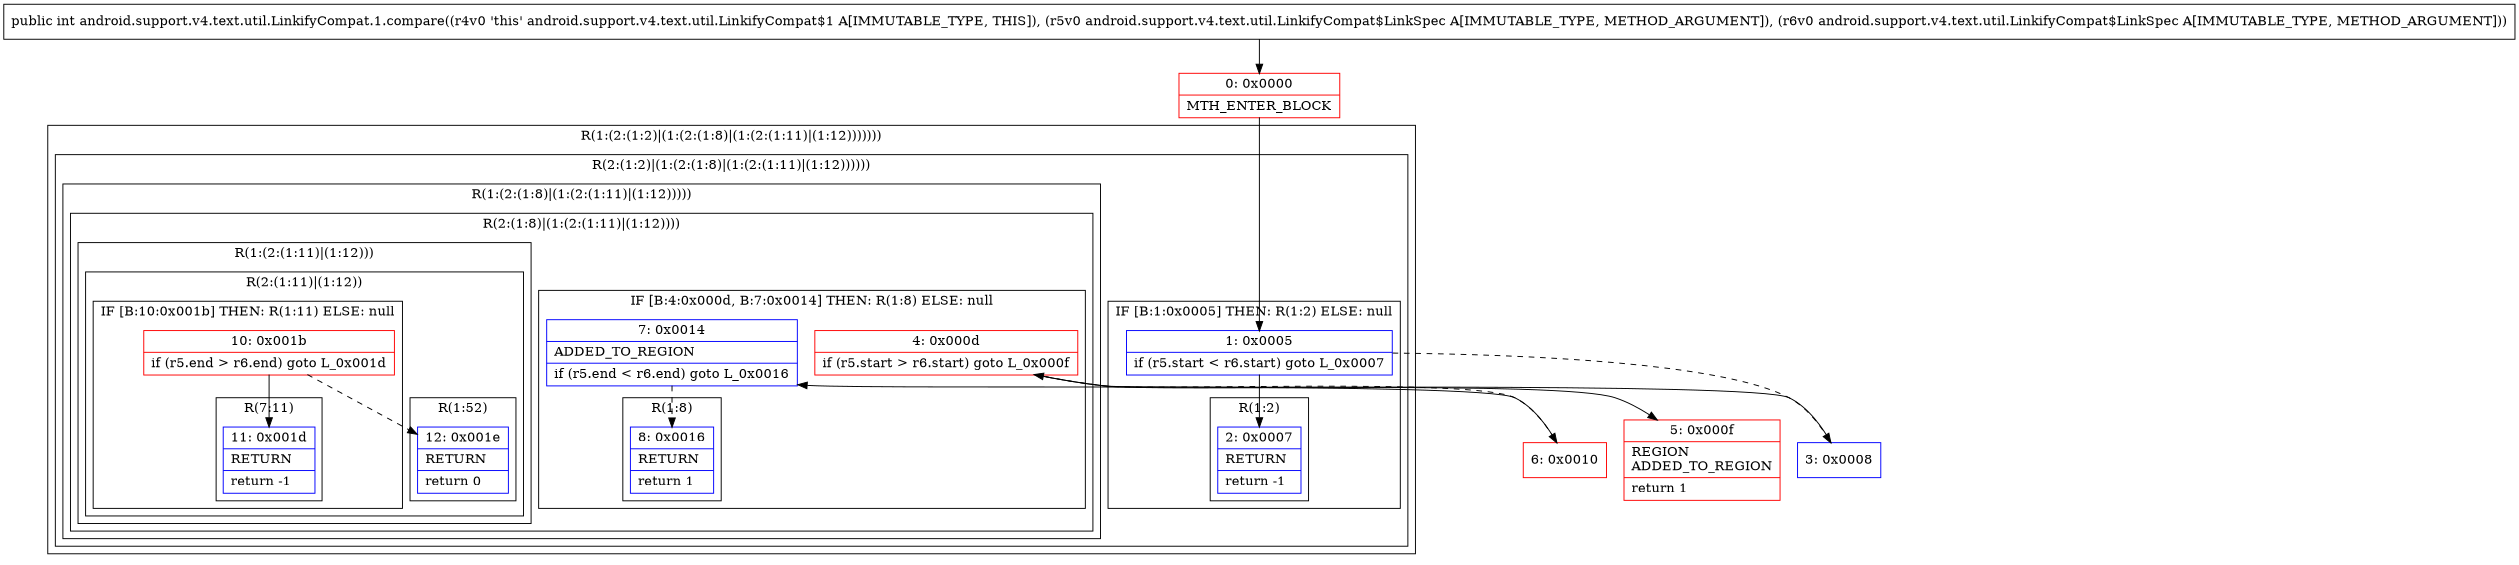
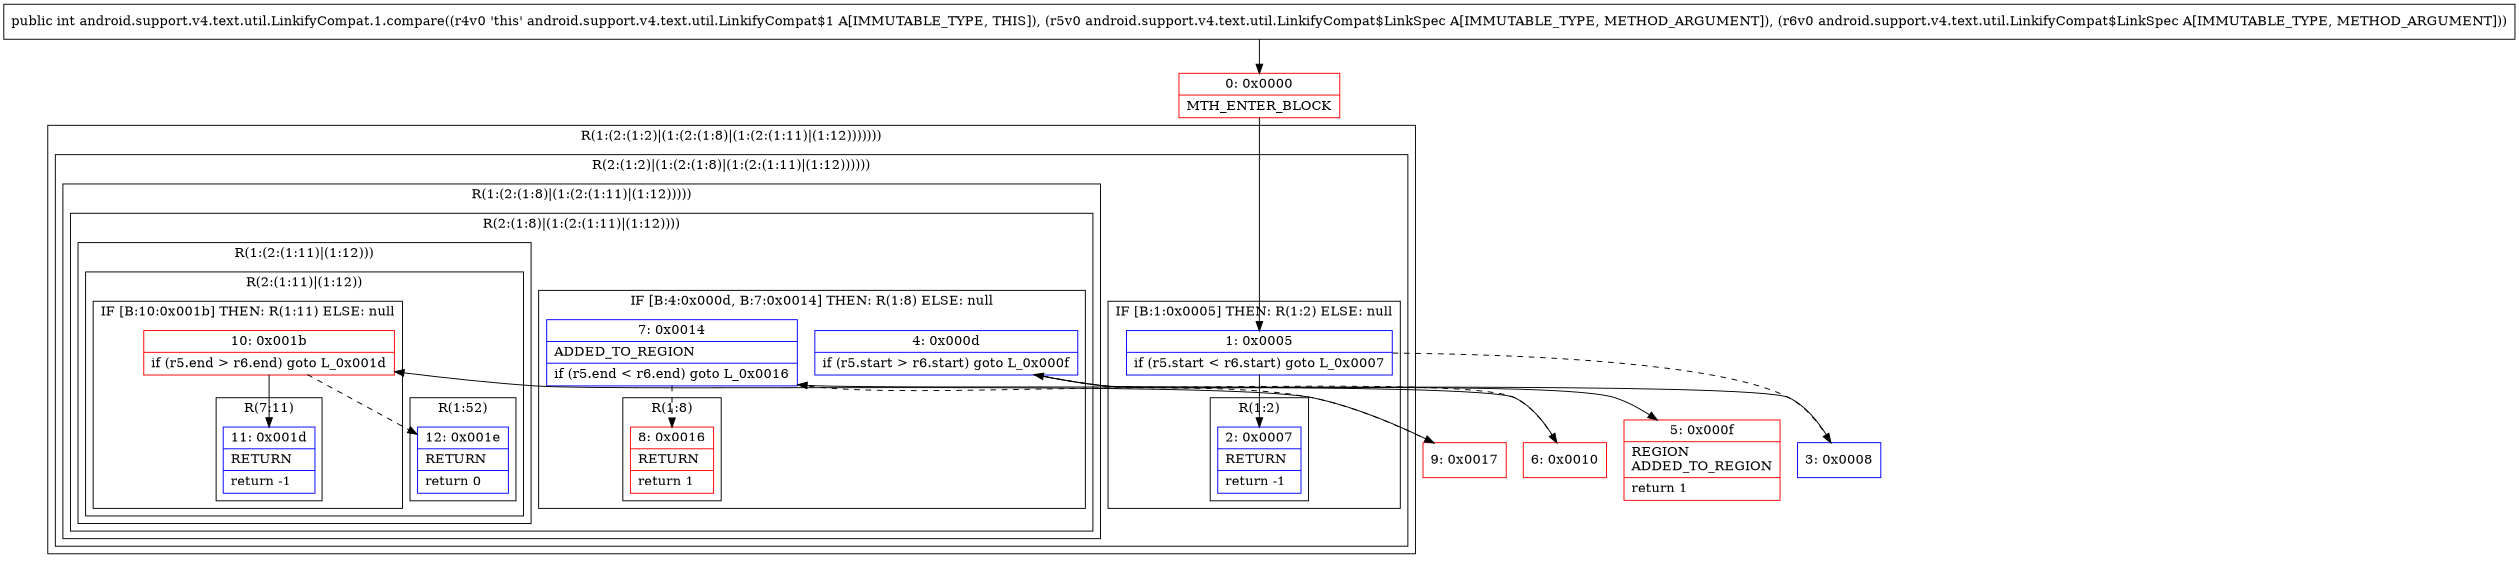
(946, 353) -> (946, 353)
(672, 460) -> (672, 460)
none -> (1465, 460)
